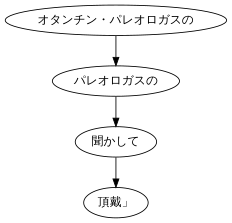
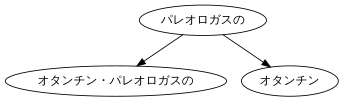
(116, 47) -> (163, 48)
(116, 142) -> (290, 81)
(116, 203) -> none
